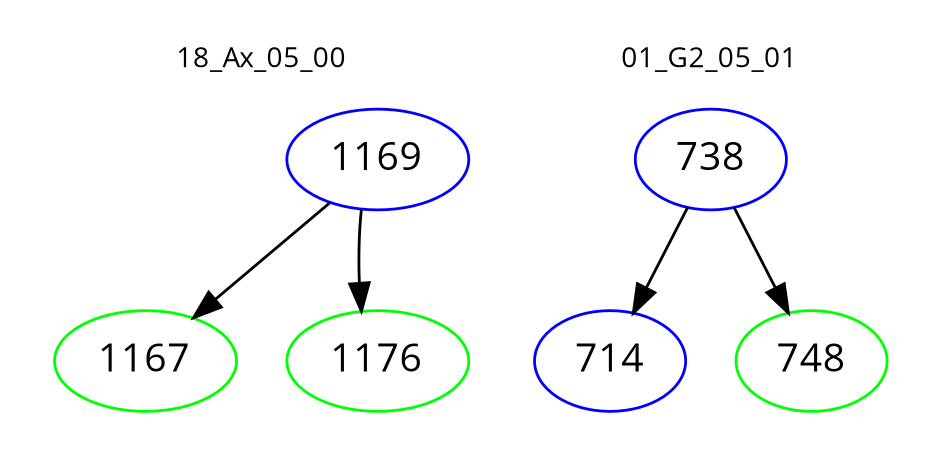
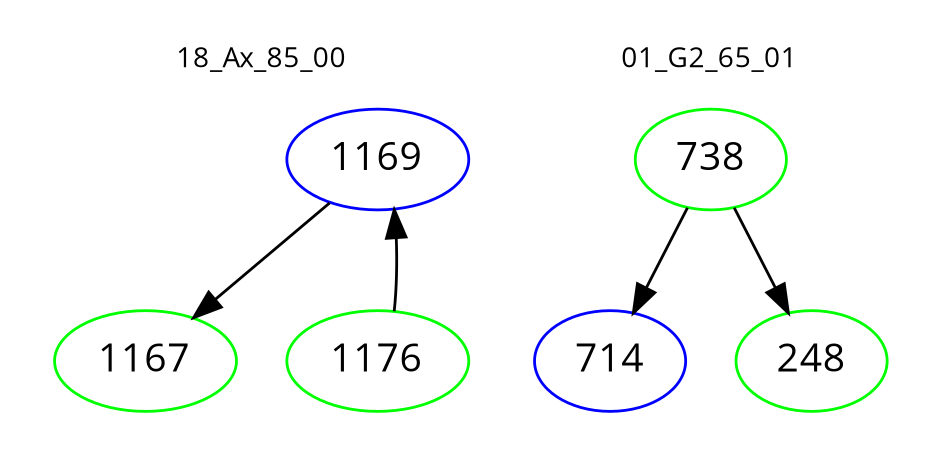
(262, 60) -> (262, 60)
(711, 60) -> (711, 60)
(711, 160) -> (711, 160)
(359, 246) -> (397, 275)
(812, 361) -> (812, 361)
